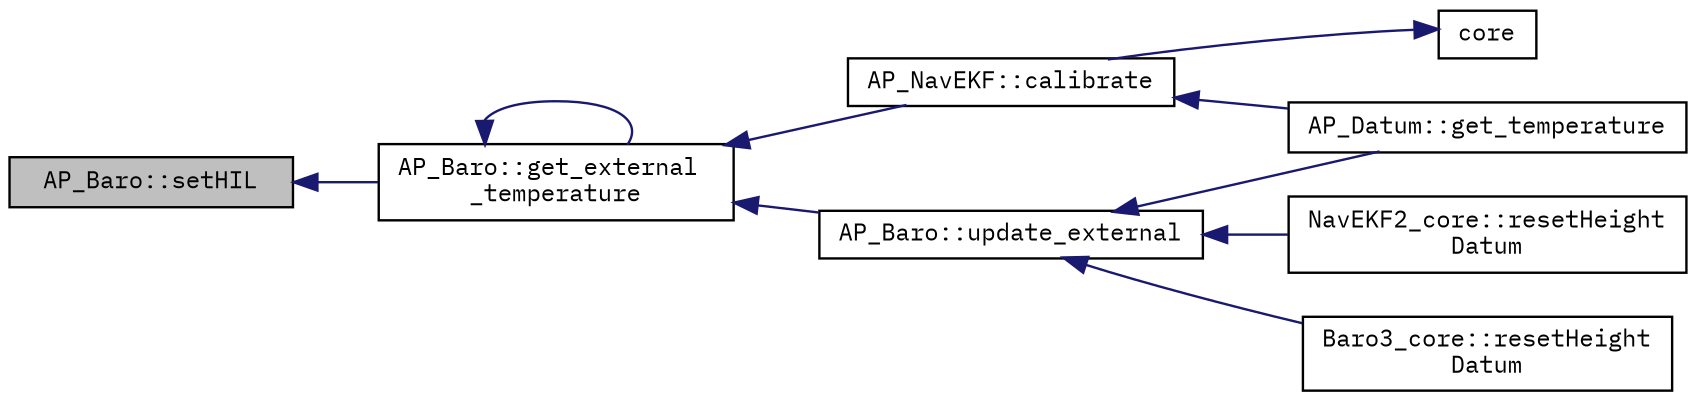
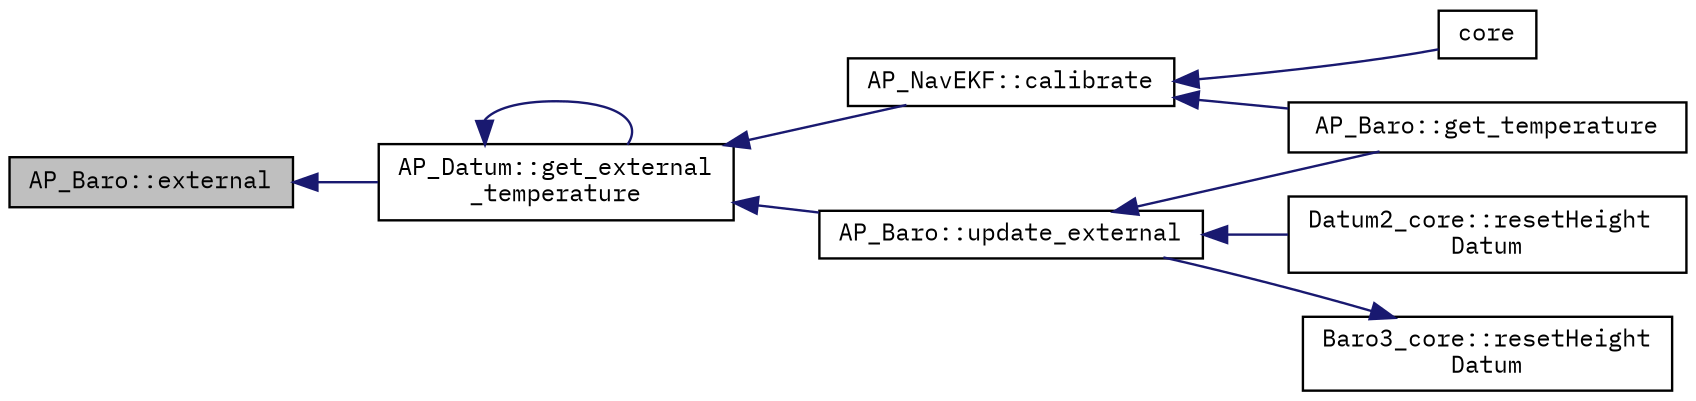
(1260, 41) -> (1319, 67)
(1488, 127) -> (1488, 127)
(151, 182) -> (151, 182)
(556, 182) -> (556, 182)
(1488, 235) -> (1488, 235)
(1194, 296) -> (1268, 283)
